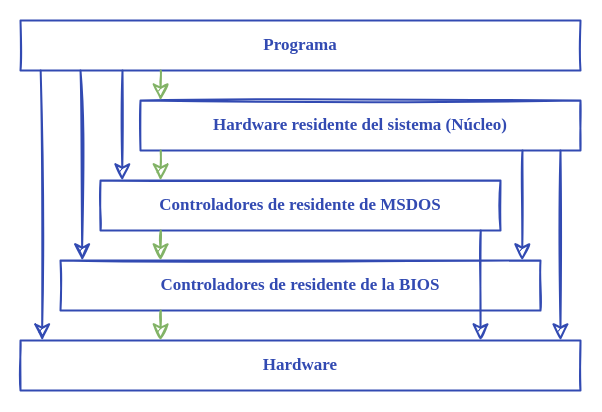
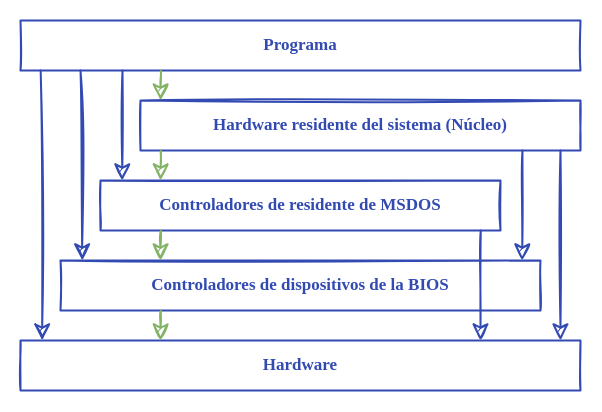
(300, 284) -> (300, 284)
